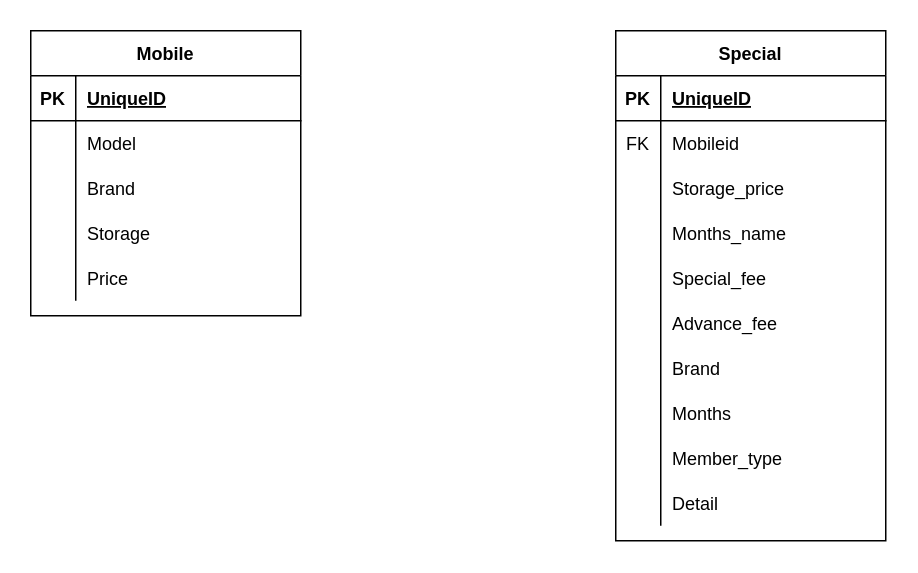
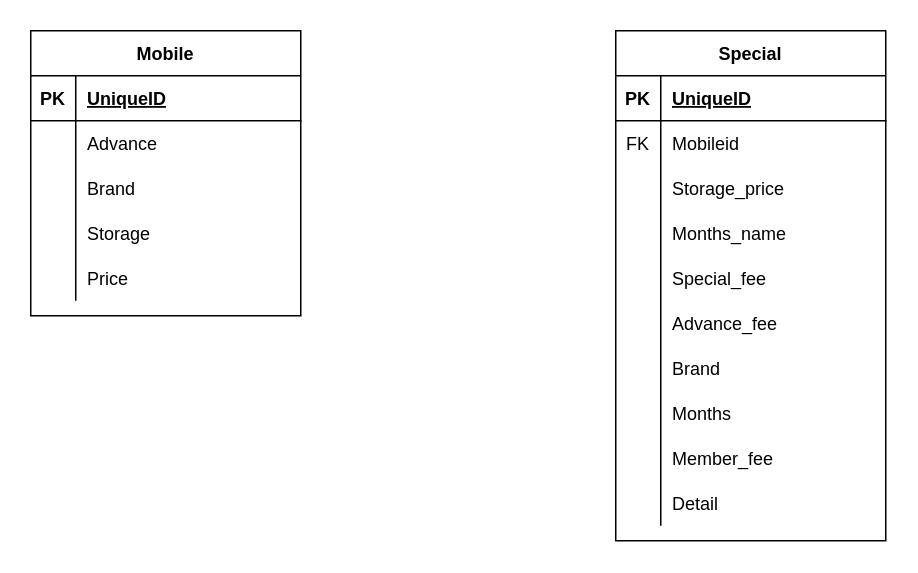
(110, 144) -> (122, 144)
(727, 459) -> (722, 459)
